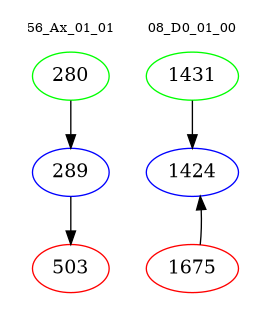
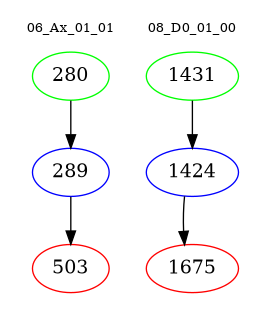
(71, 29) -> (71, 29)
(201, 227) -> (183, 214)
